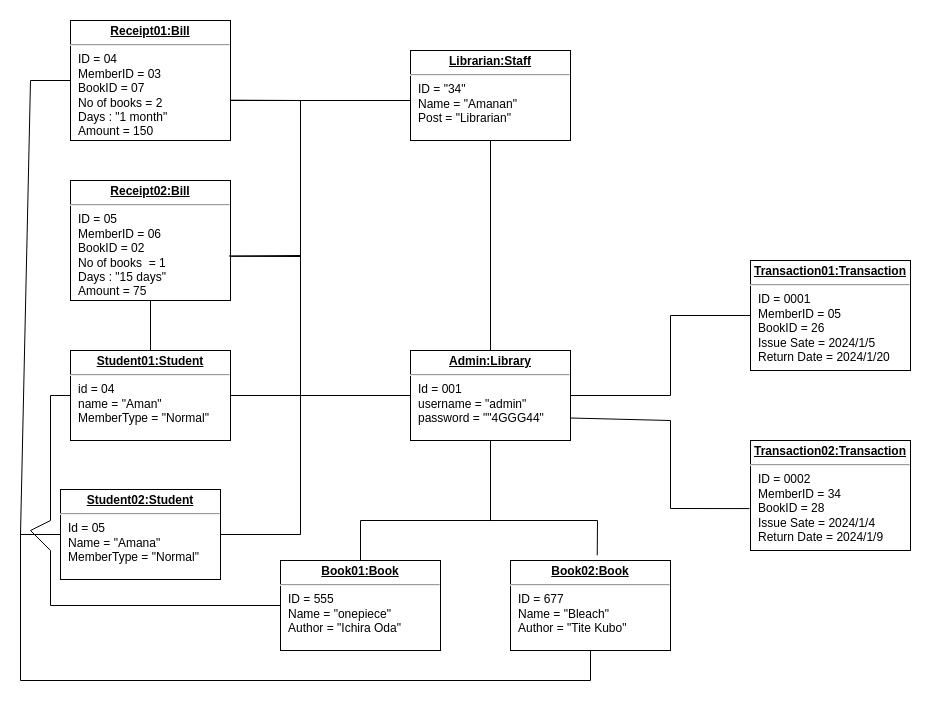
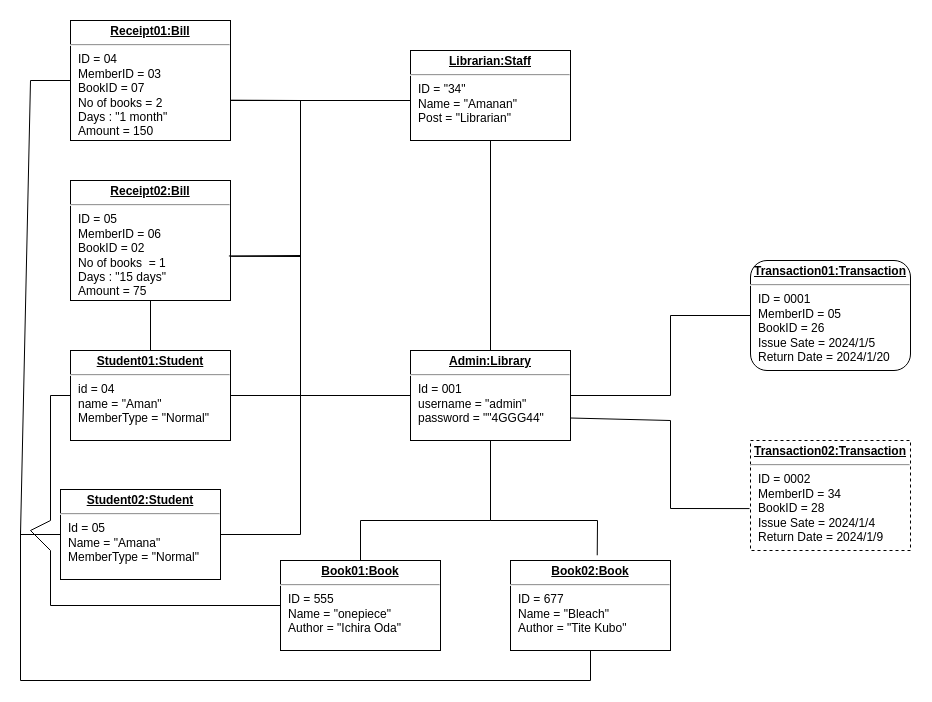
(831, 316) -> (831, 316)
(831, 496) -> (831, 496)
